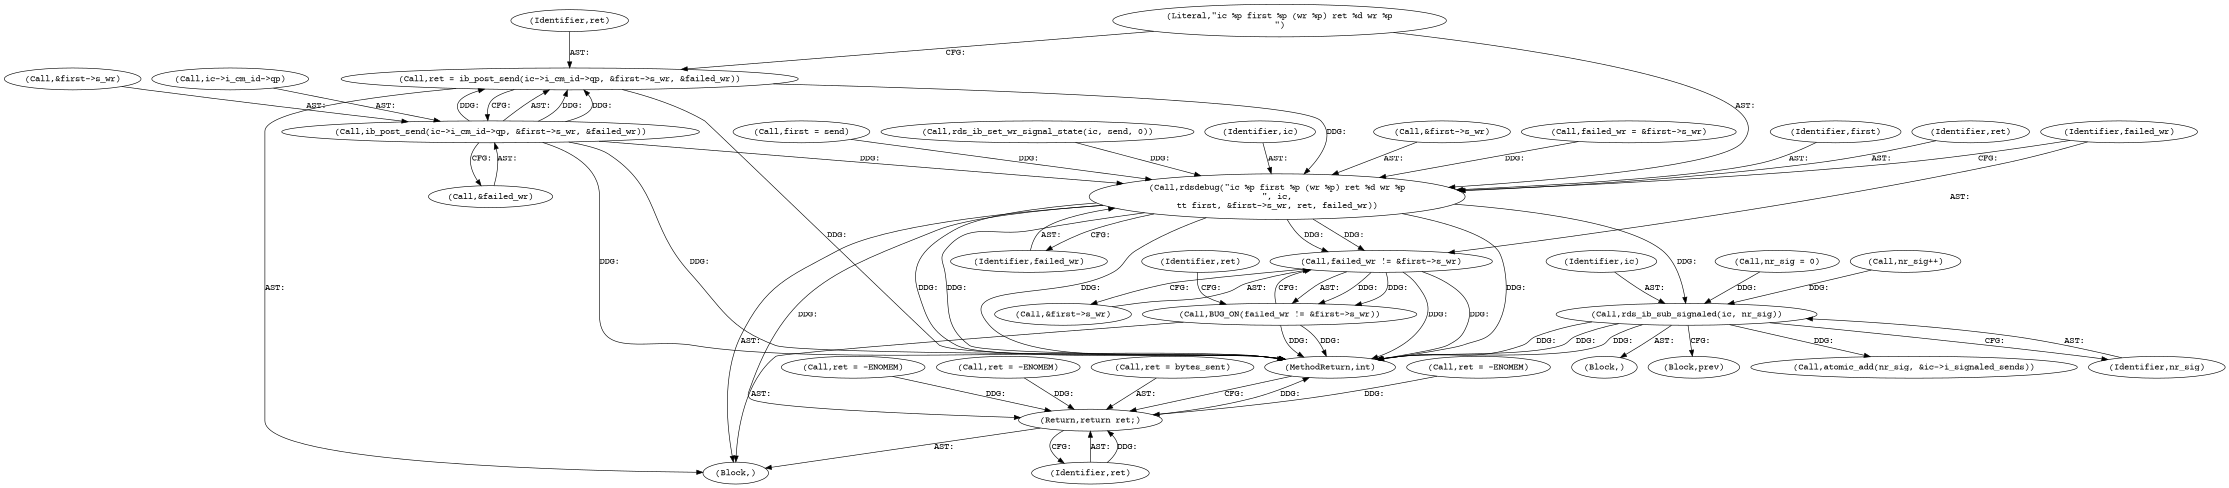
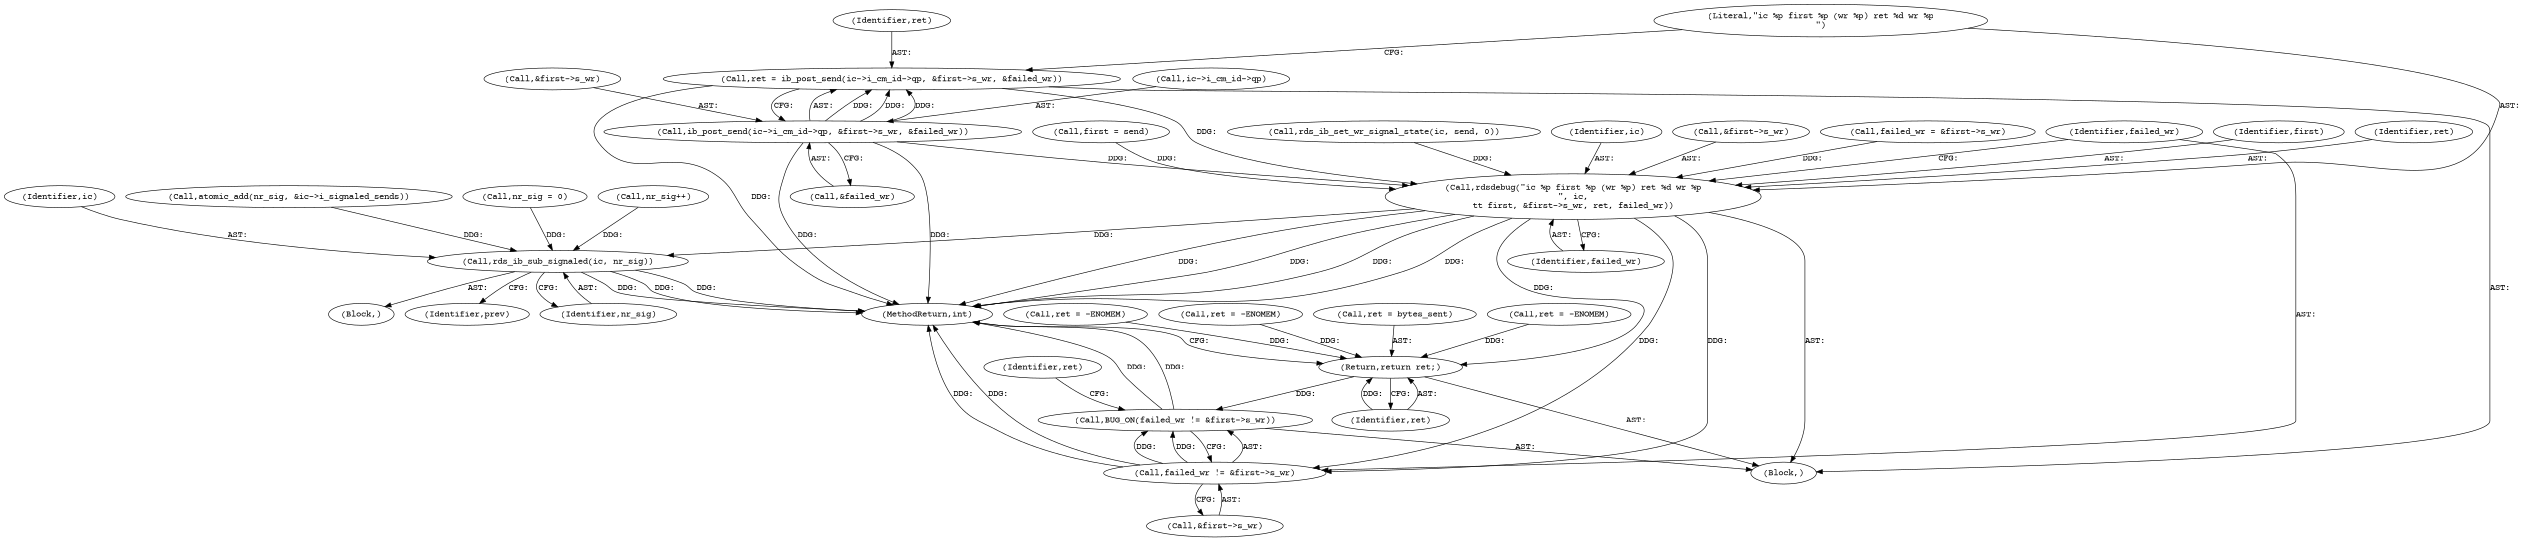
(1797, 340) -> (421, 228)
(1694, 367) -> (467, 314)
(1230, 403) -> (1288, 392)
